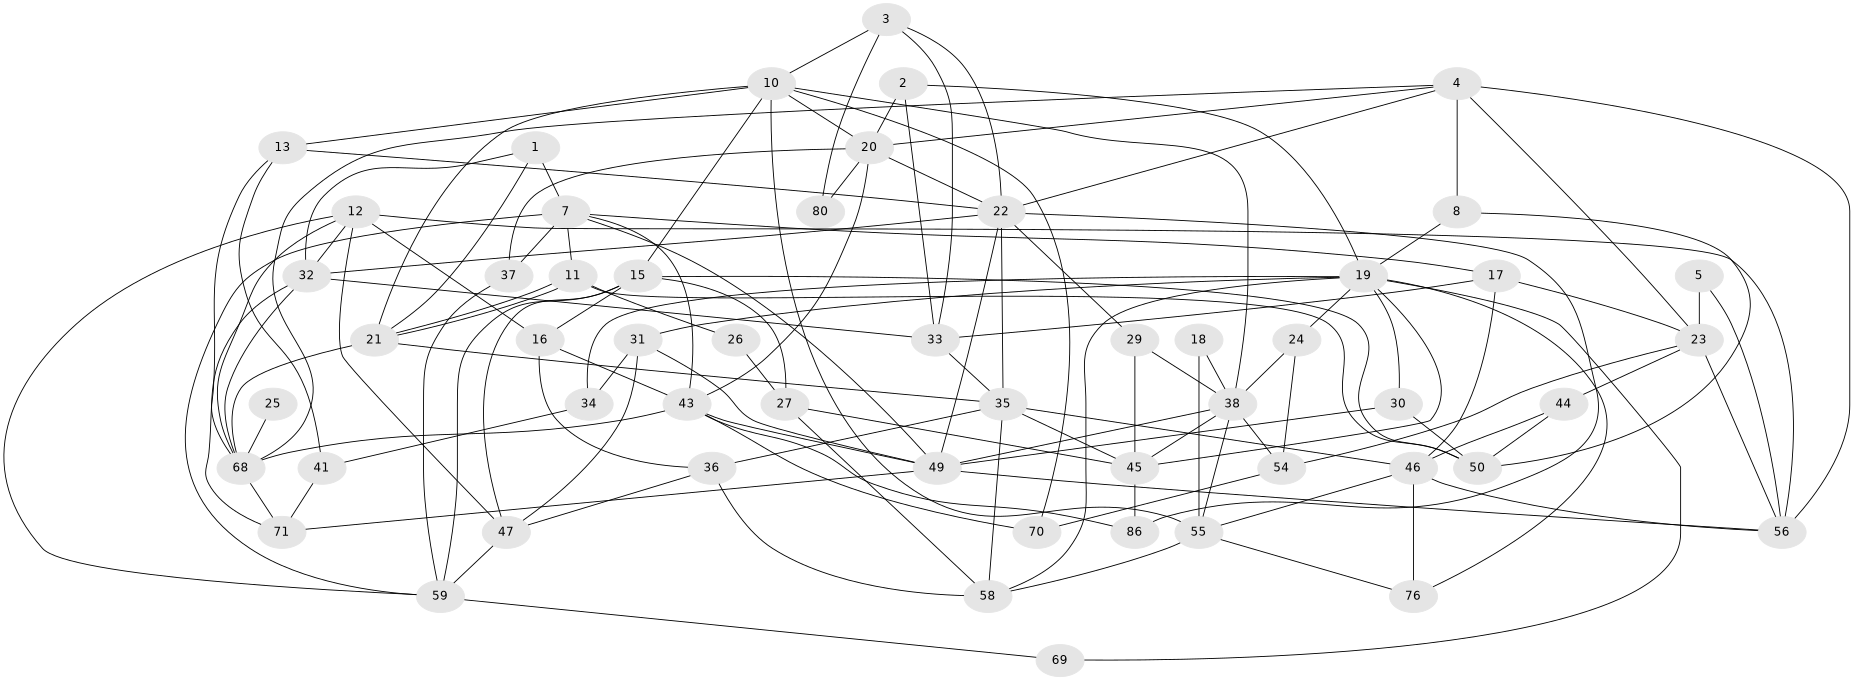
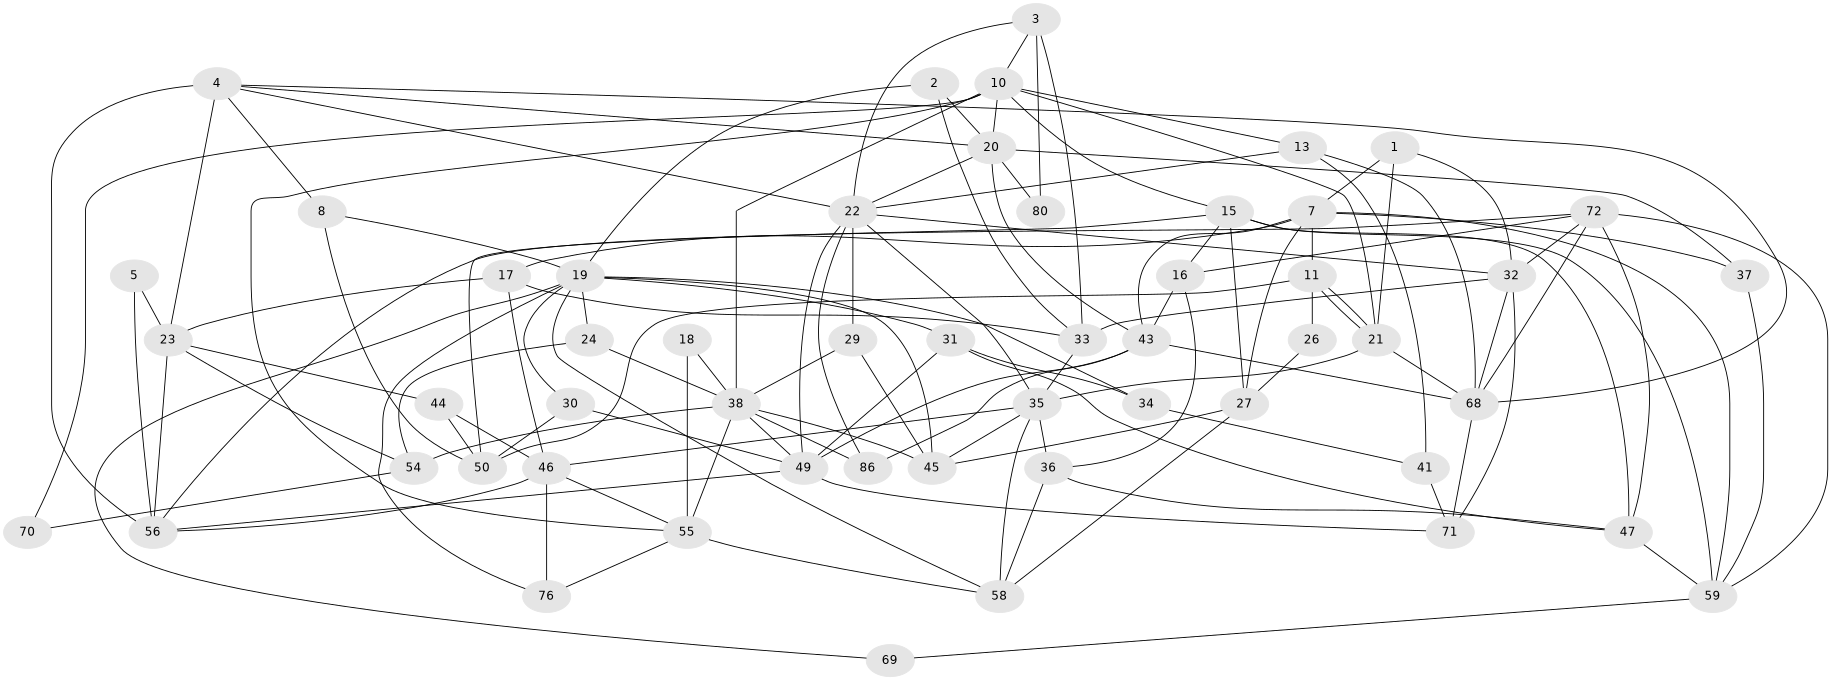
(356, 212) -> (1594, 212)
(764, 307) -> (1267, 296)
(273, 404) -> none
(853, 489) -> none
(1135, 500) -> (809, 440)
